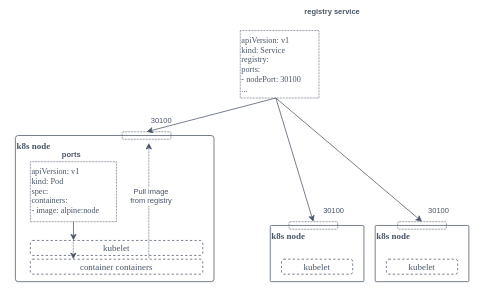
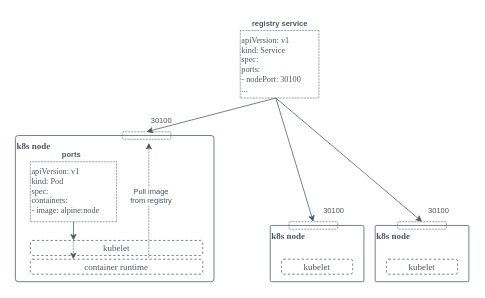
(332, 12) -> (280, 23)
(270, 40) -> (270, 40)
(116, 267) -> (116, 267)
